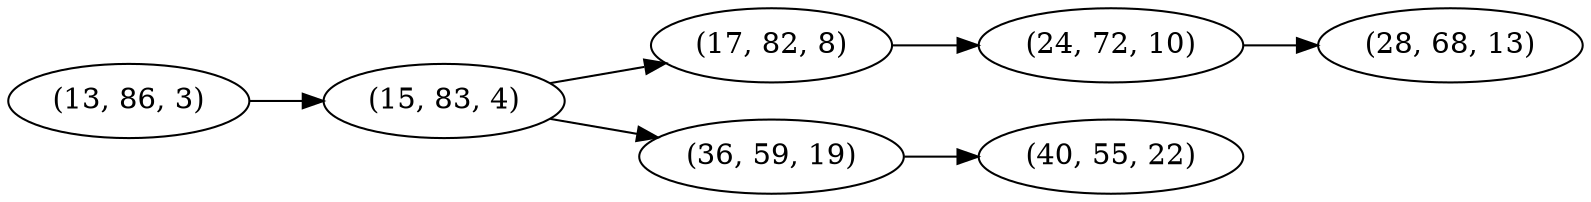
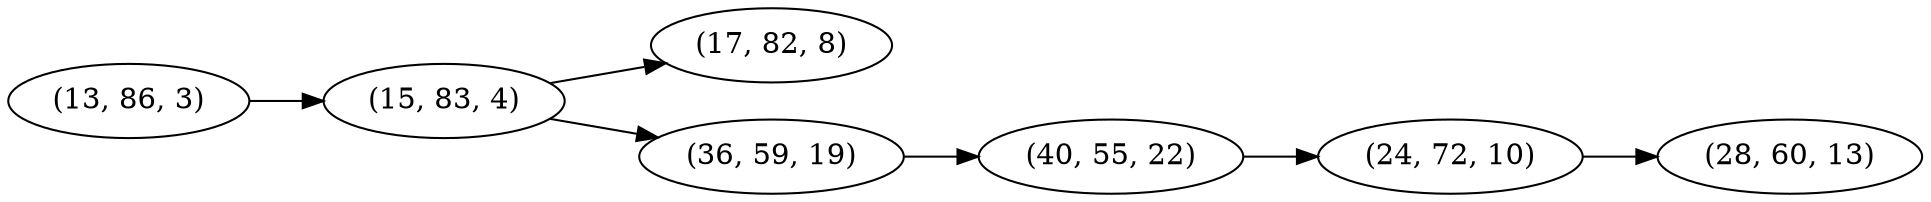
(925, 45) -> (1270, 157)
(1450, 45) -> (1790, 157)
